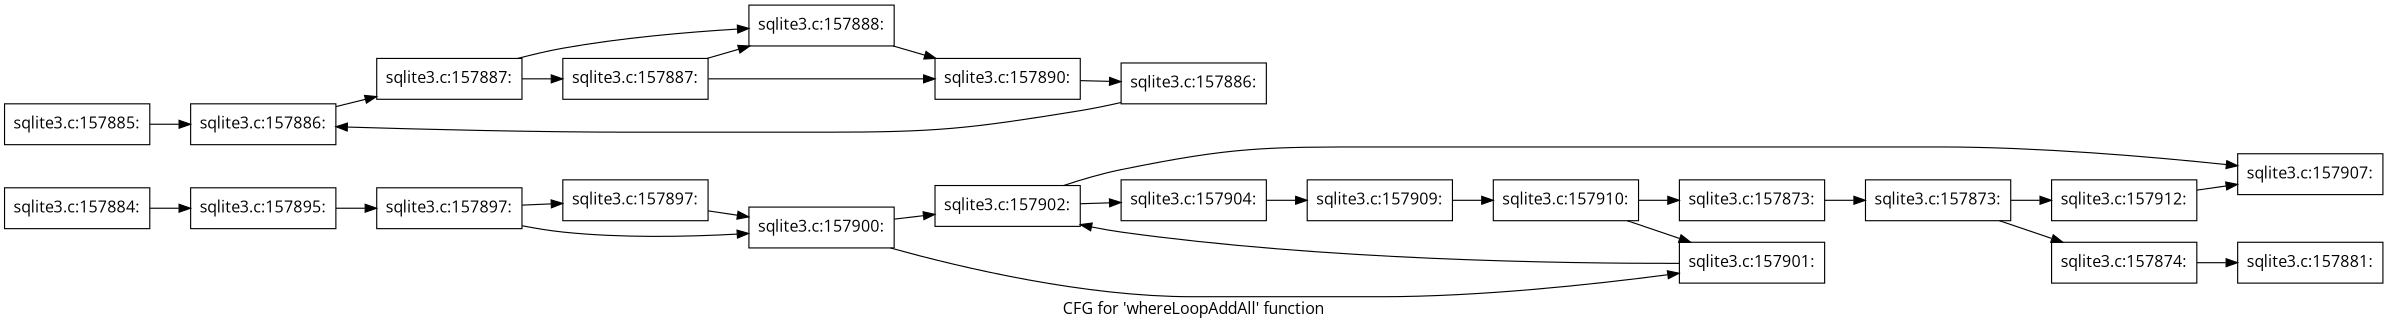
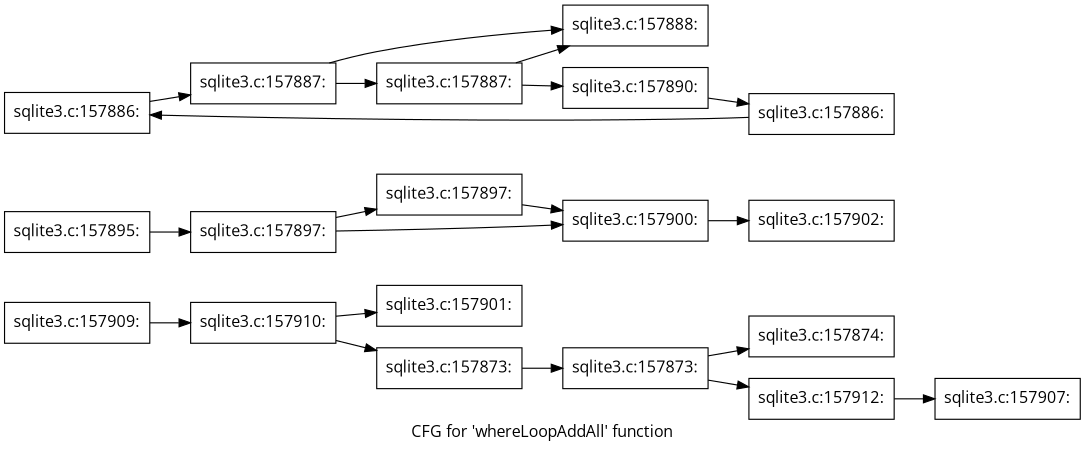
(909, 51) -> none
(77, 124) -> none
(1643, 147) -> none
(1194, 200) -> none
(77, 208) -> none
(1385, 256) -> none
(2310, 263) -> none
(1277, 297) -> none
